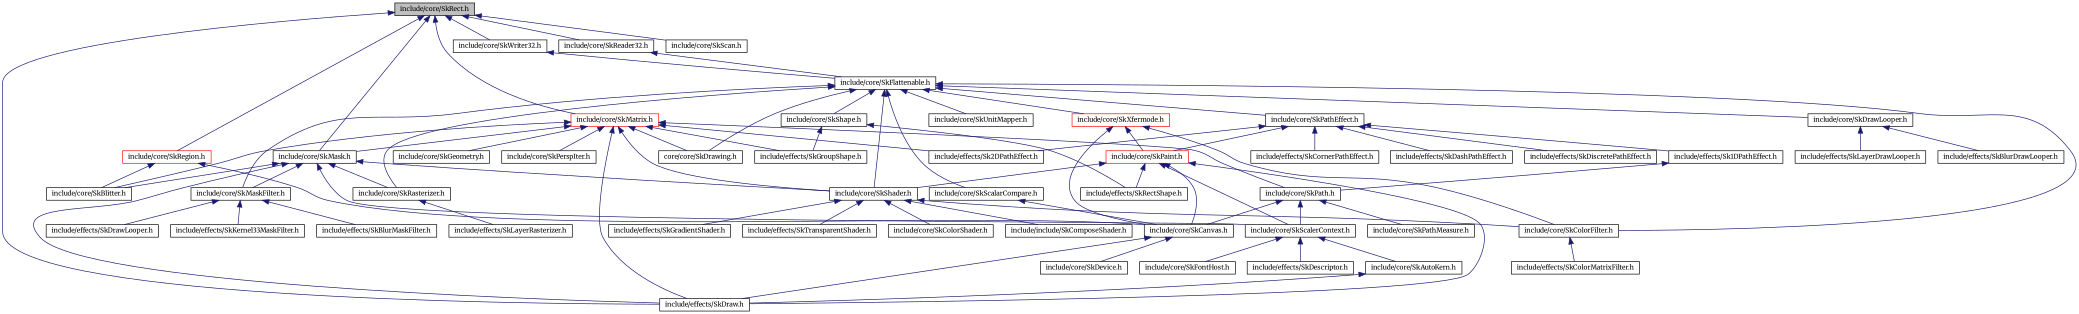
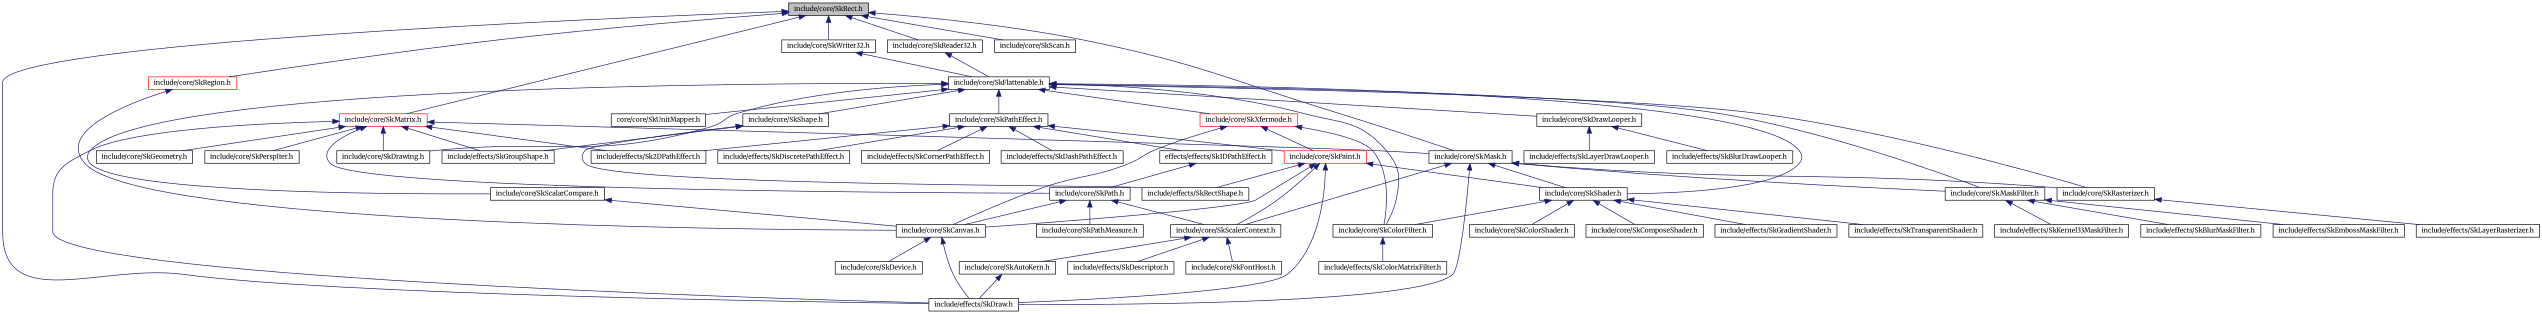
(981, 120) -> (658, 120)
(701, 157) -> (383, 157)
(1726, 157) -> (1216, 157)
(718, 180) -> none
(89, 194) -> none
(102, 231) -> (2339, 231)
(1069, 231) -> (1645, 231)
